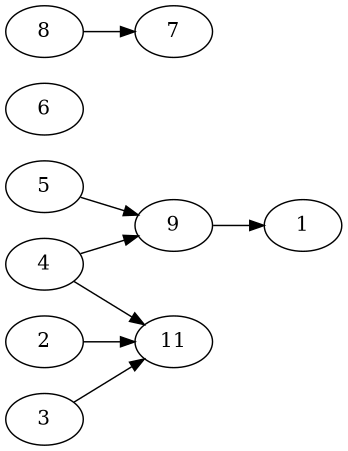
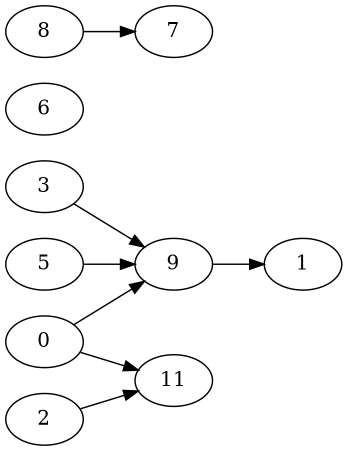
(45, 264) -> (45, 342)
(103, 384) -> (103, 222)
